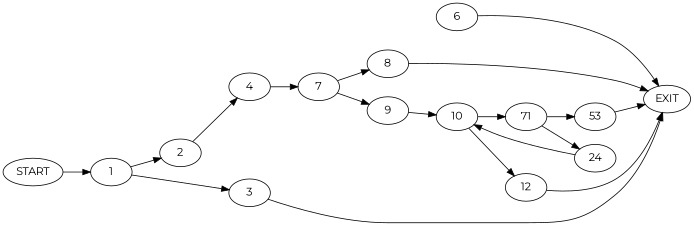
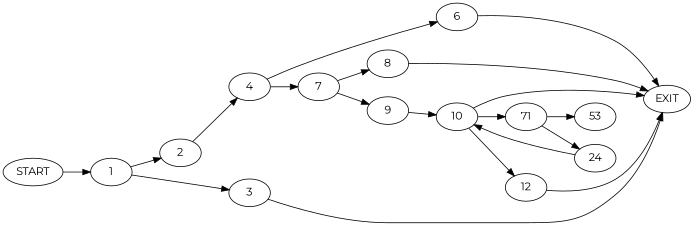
none -> (347, 49)
(626, 109) -> (554, 91)
